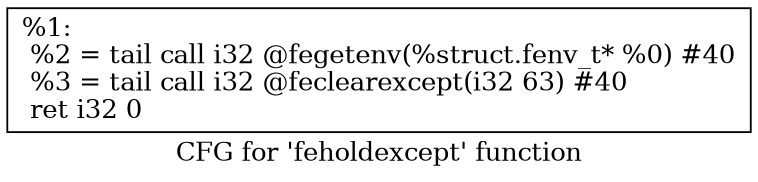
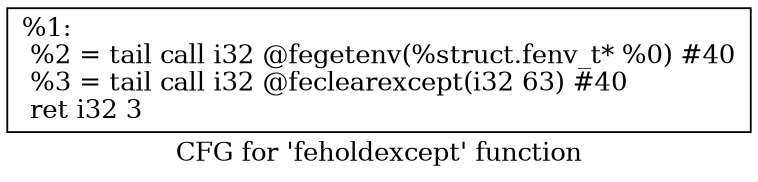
(83, 110) -> (83, 110)
